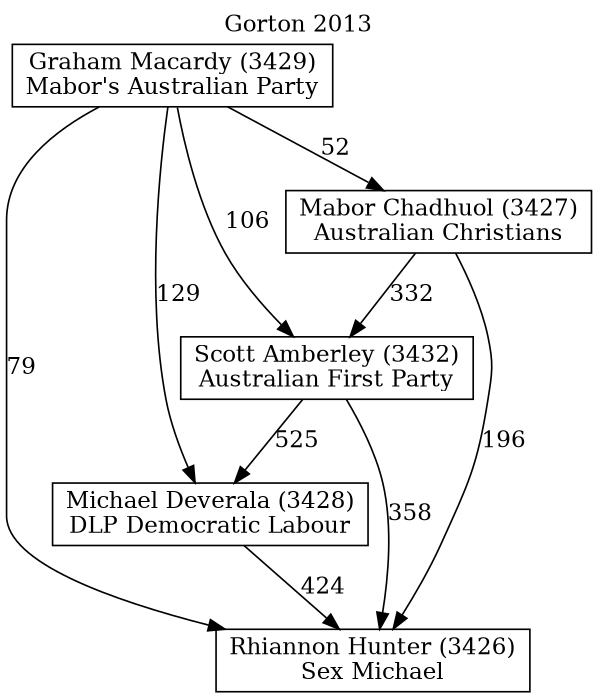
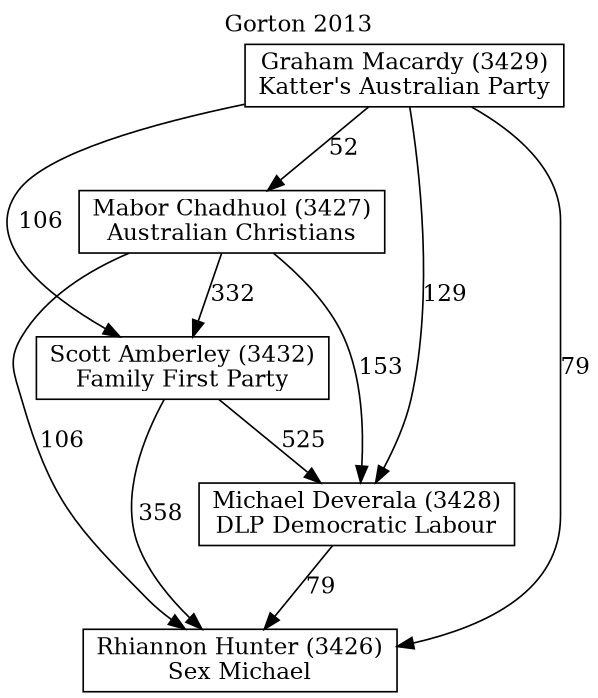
(173, 76) -> (404, 76)
none -> (348, 347)
(327, 368) -> (183, 368)
(504, 441) -> (63, 441)
(324, 587) -> (321, 587)
